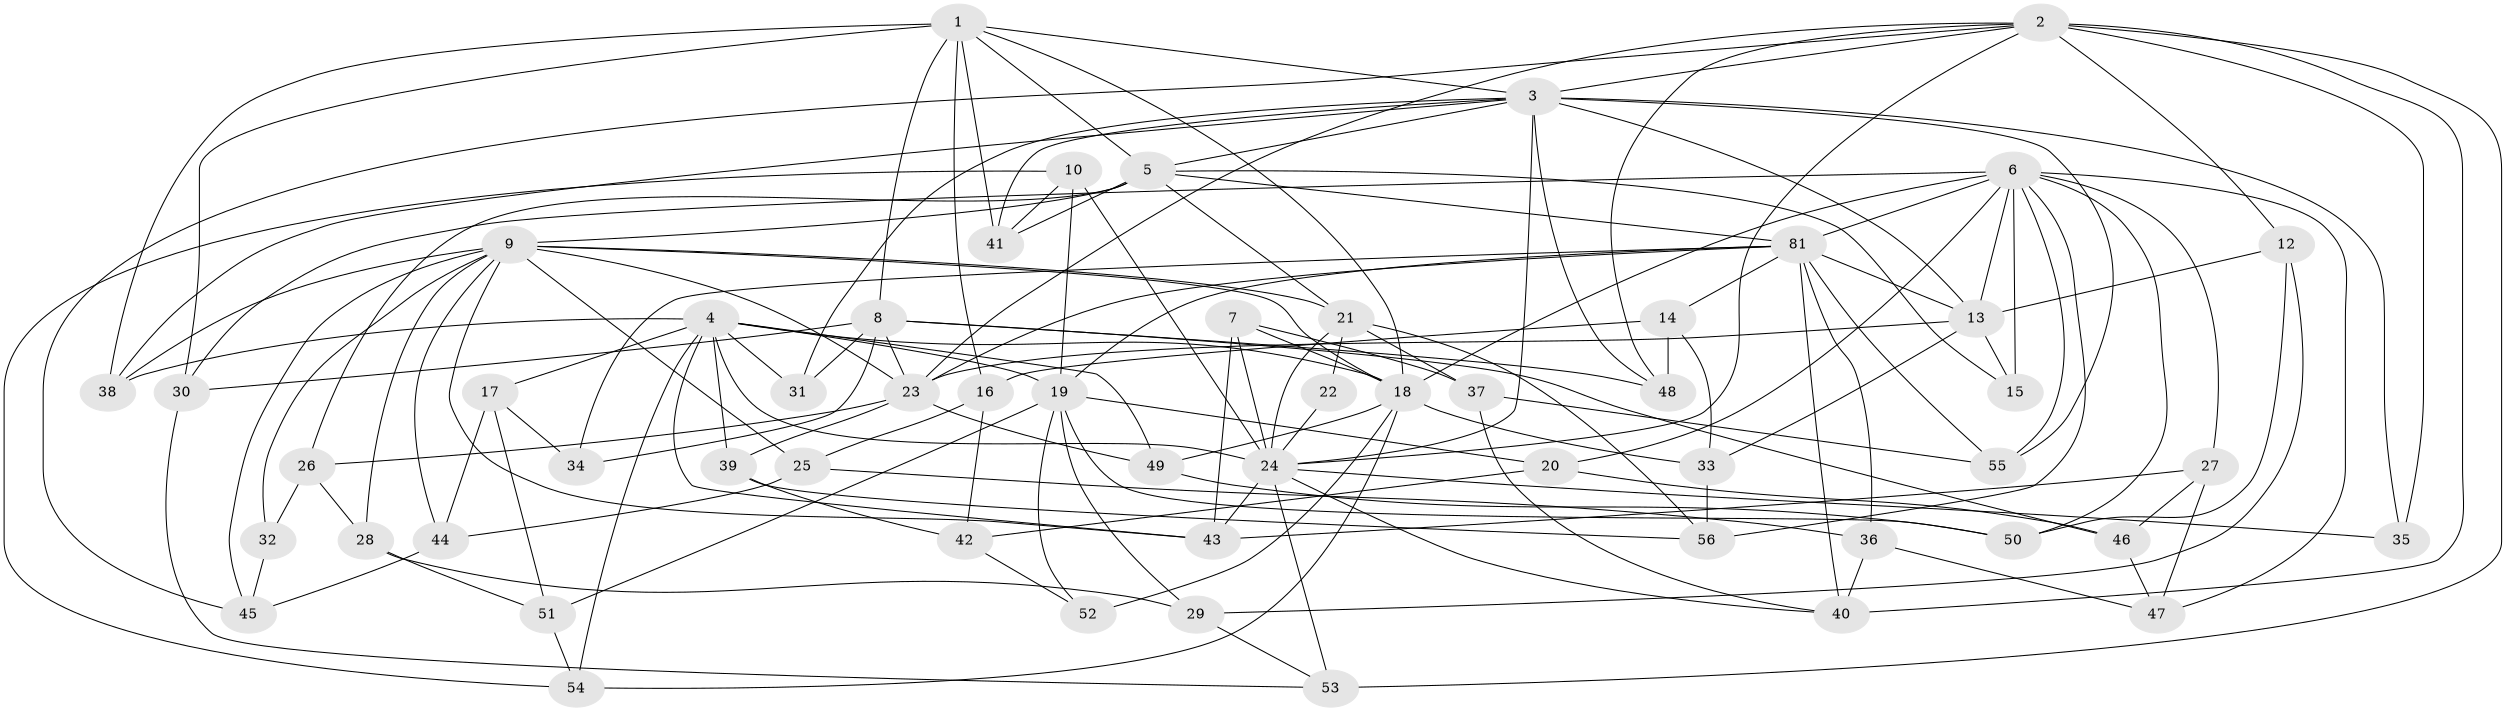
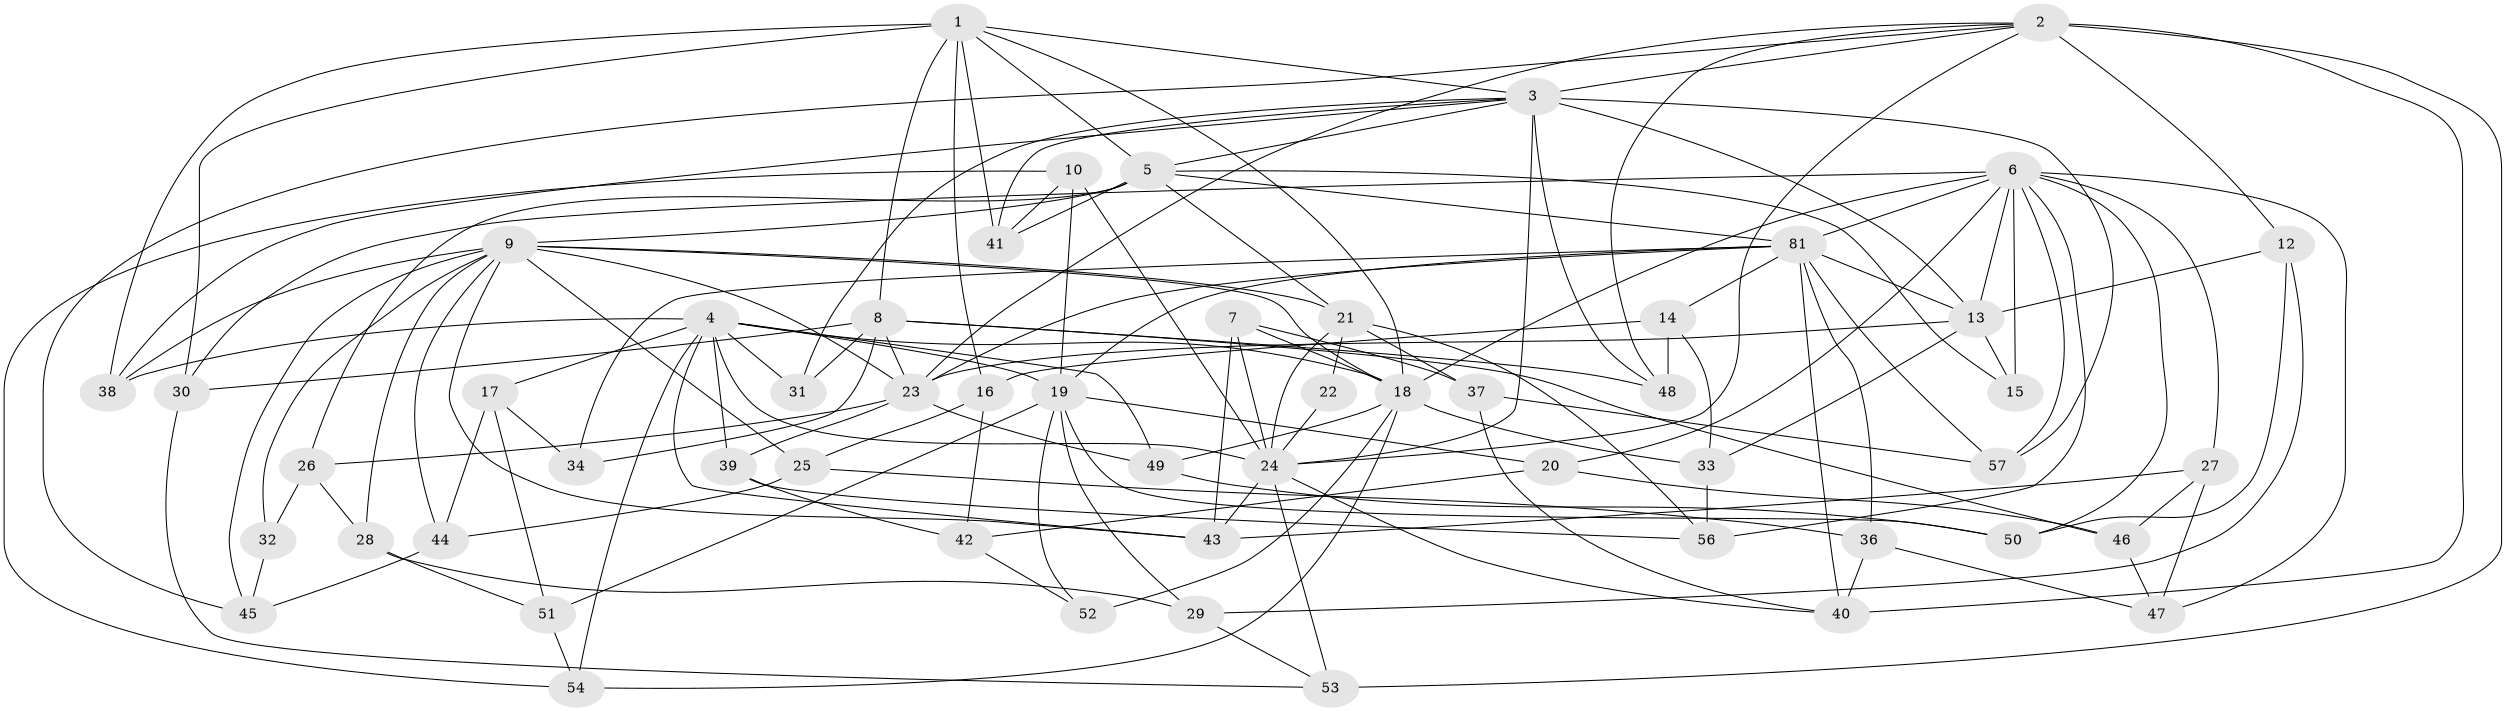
(1998, 467) -> (1998, 467)
(2402, 541) -> none
